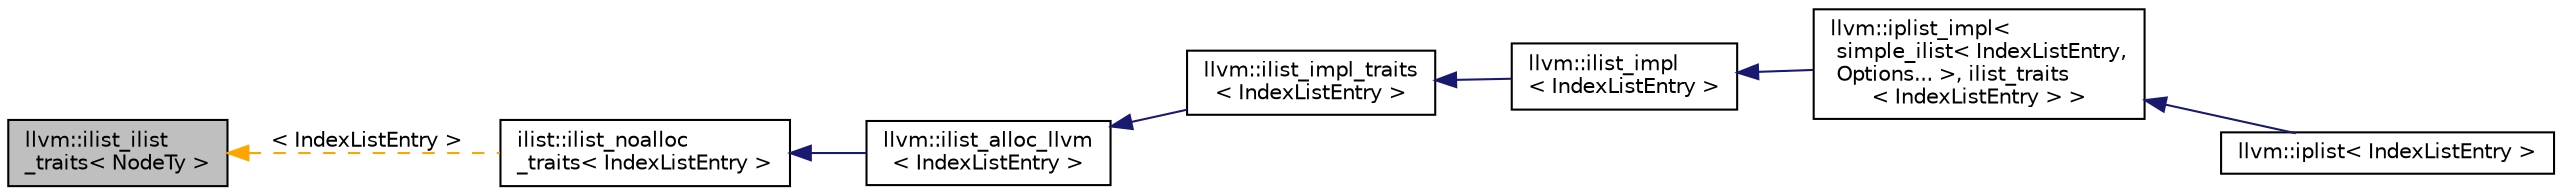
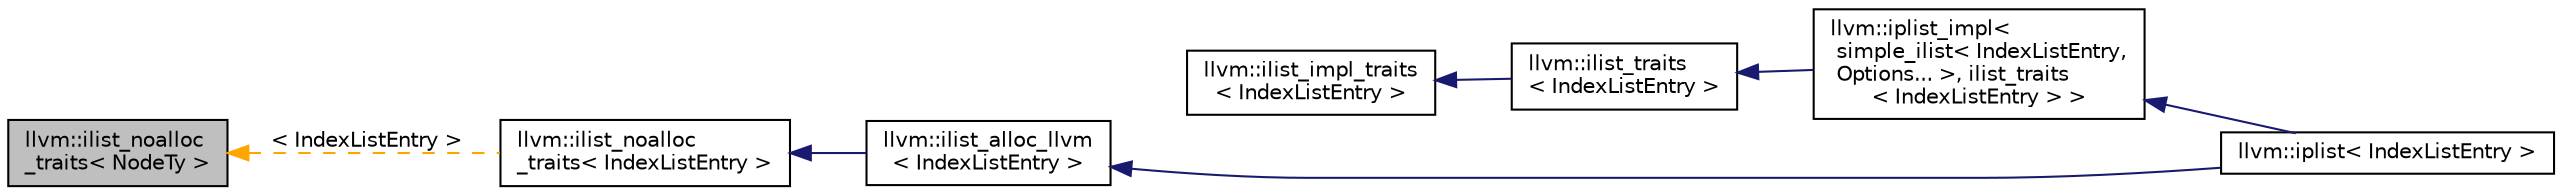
(1624, 77) -> (1624, 77)
(1159, 116) -> (1676, 178)
(118, 153) -> (118, 153)
(645, 153) -> (645, 153)
